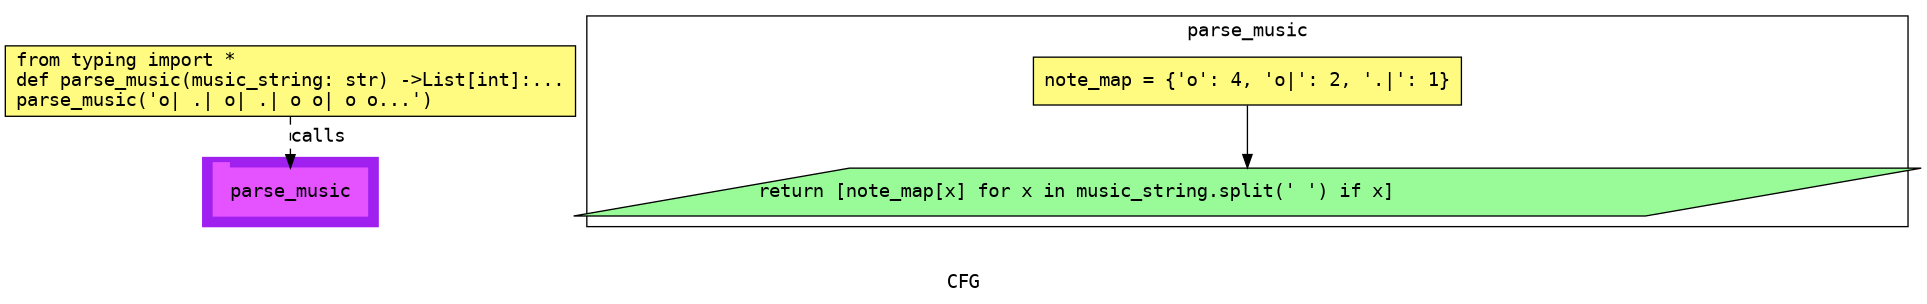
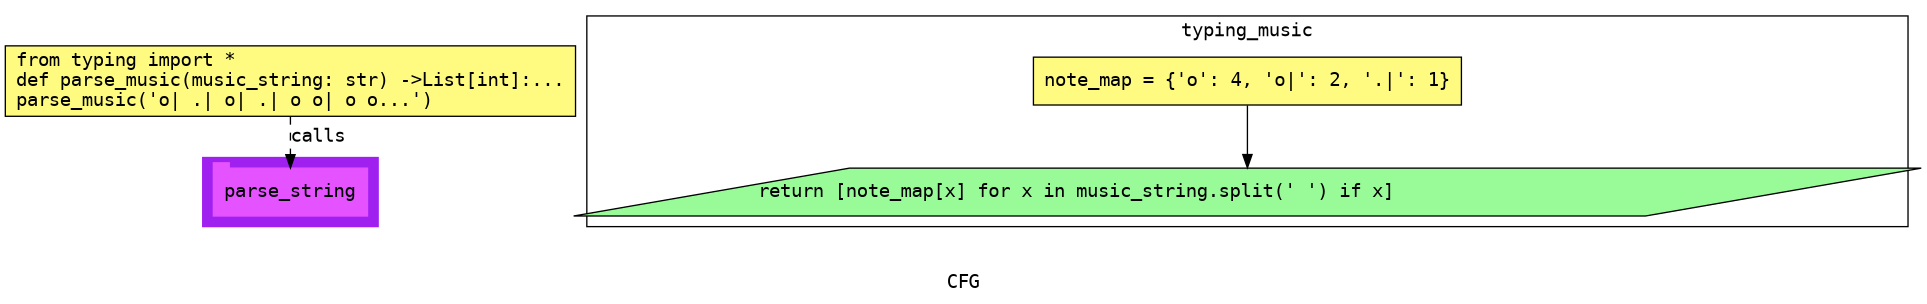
(1247, 31) -> (1247, 31)
(290, 192) -> (290, 192)
